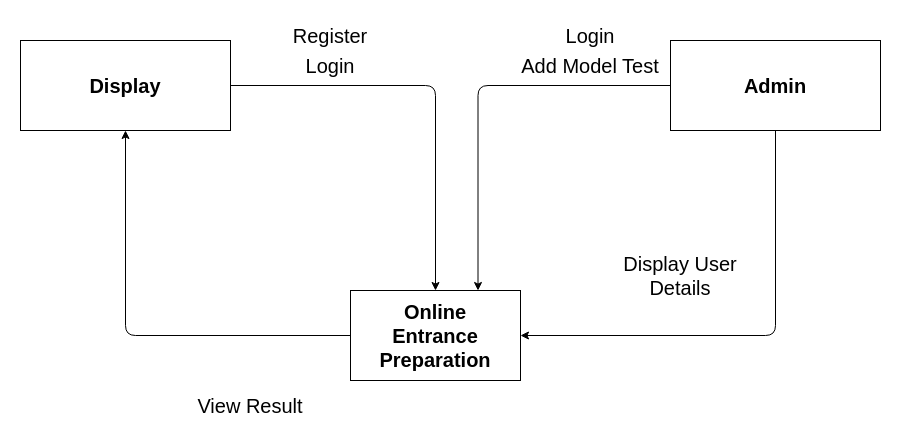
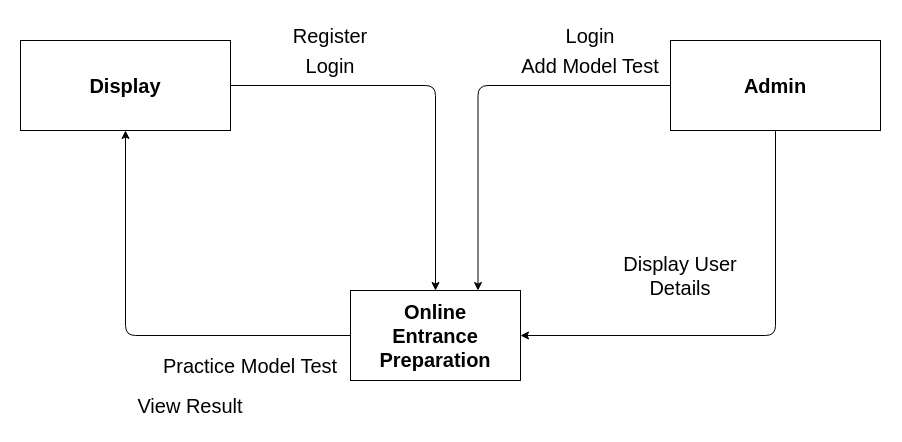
none -> (251, 366)
(251, 406) -> (191, 406)
